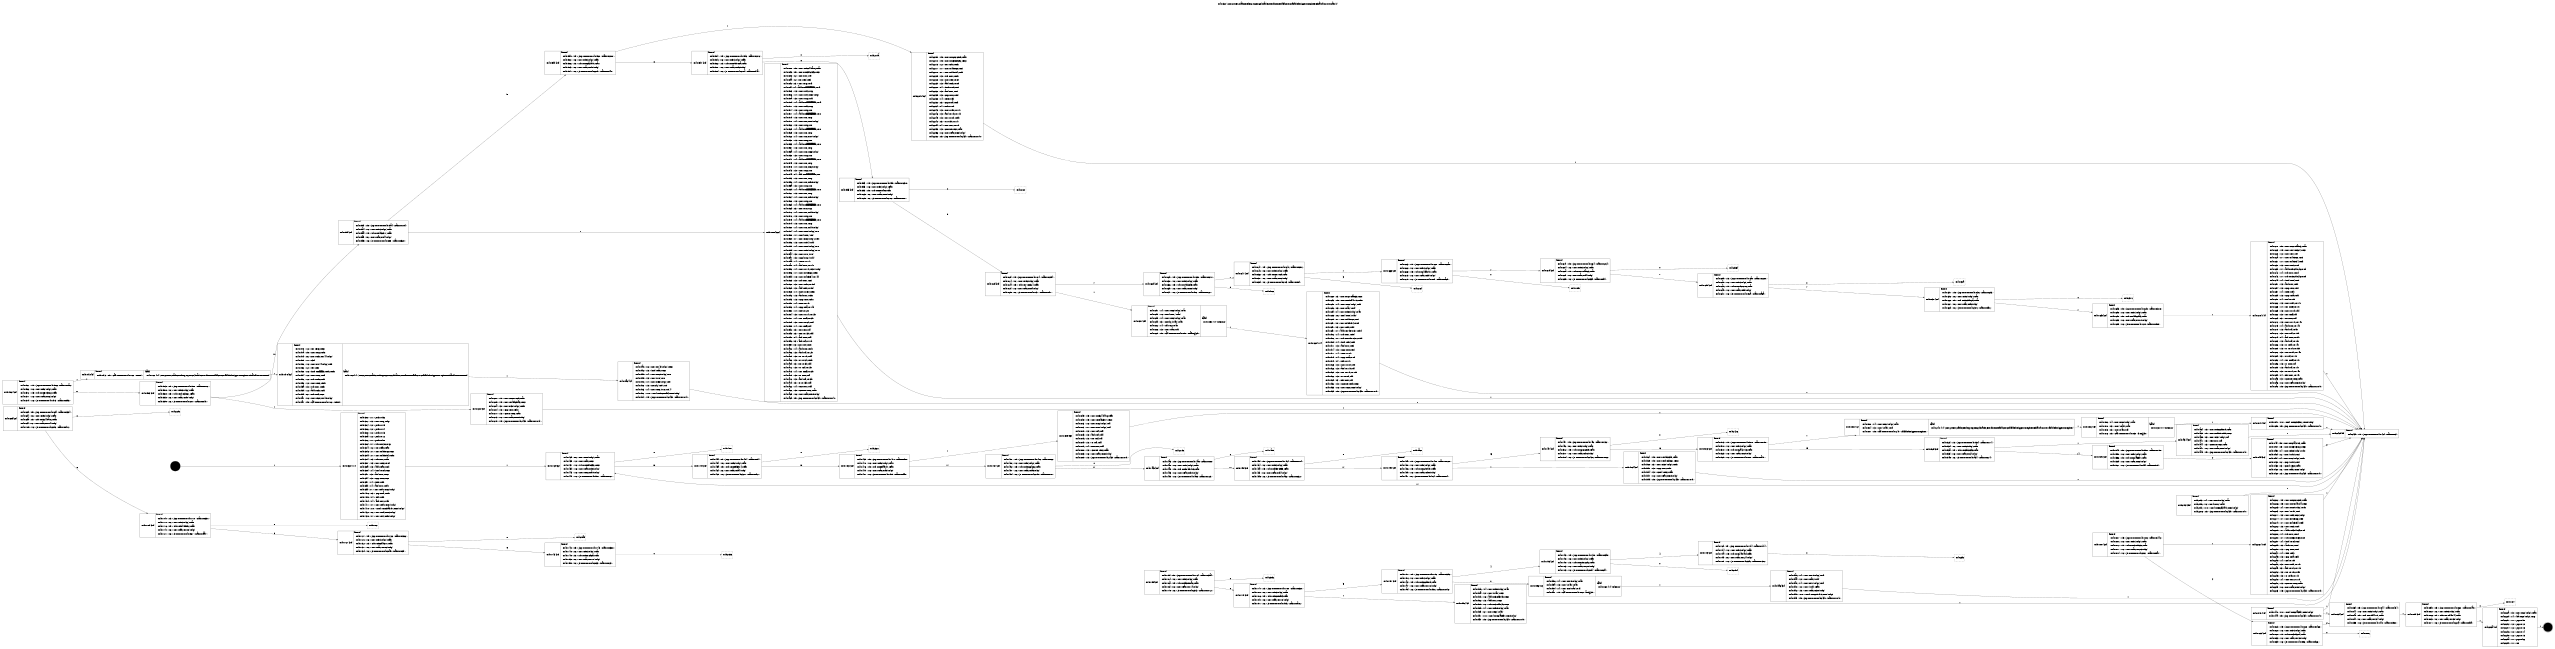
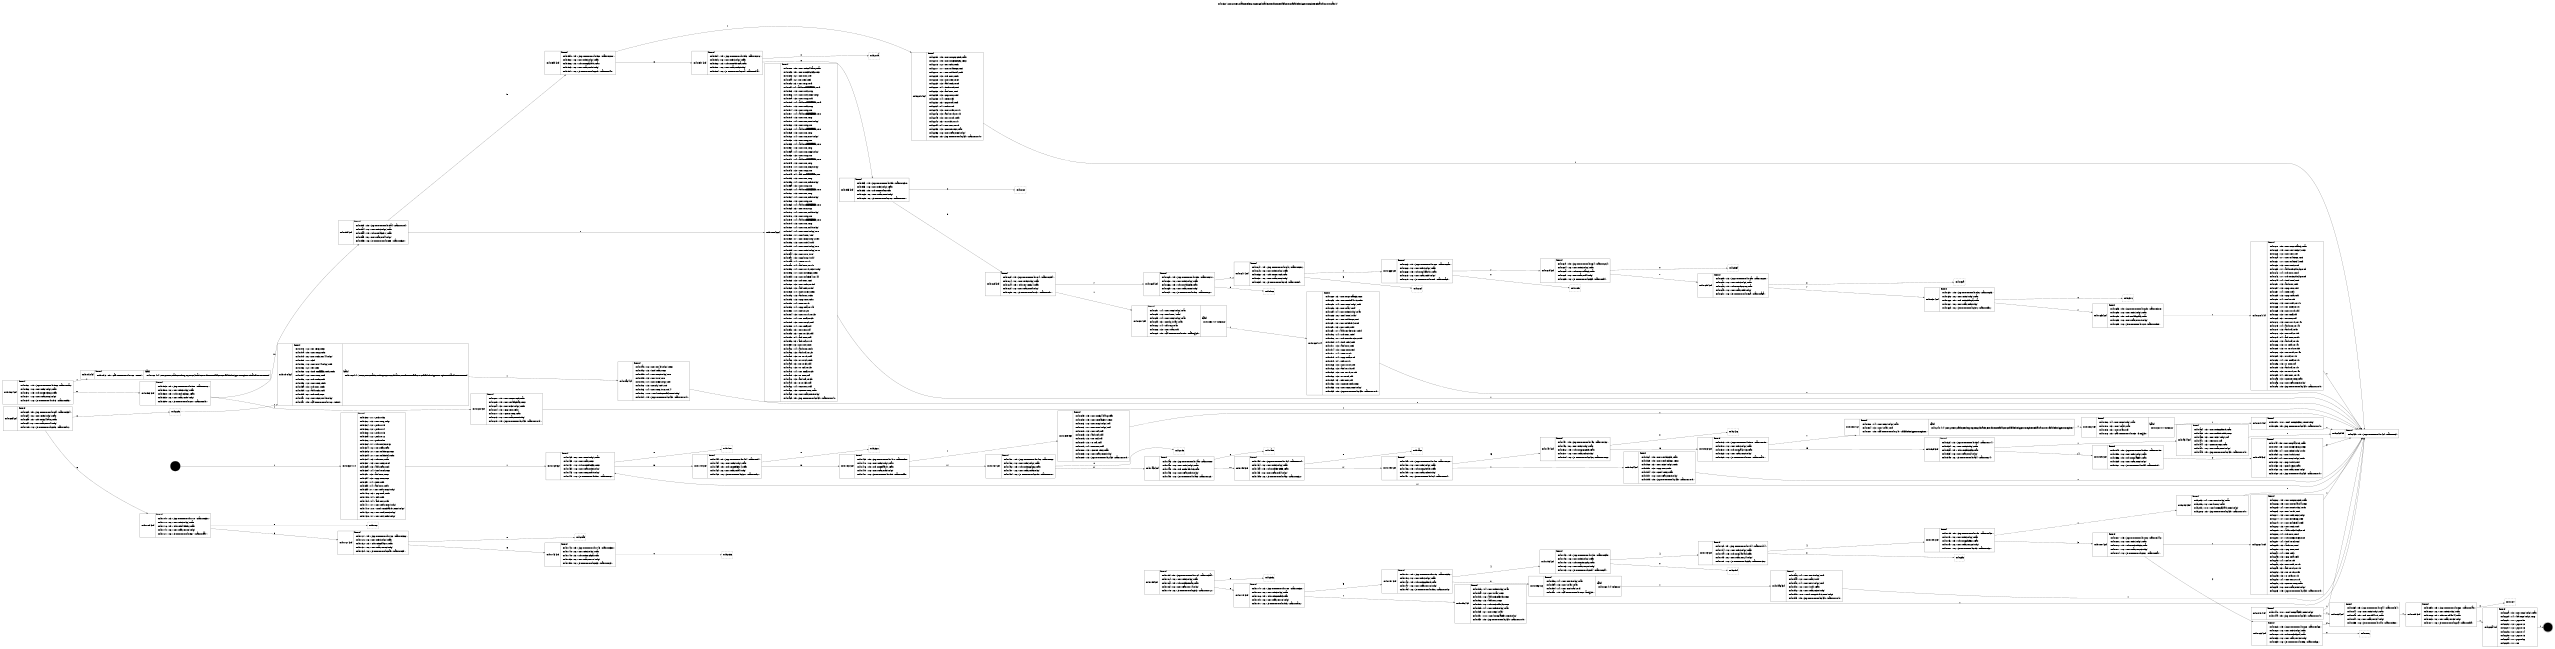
(273, 375) -> (229, 411)
none -> (1959, 540)
